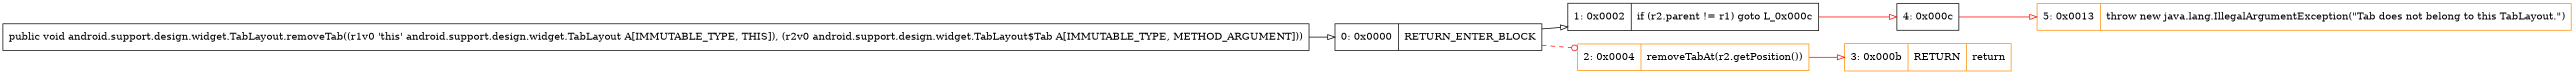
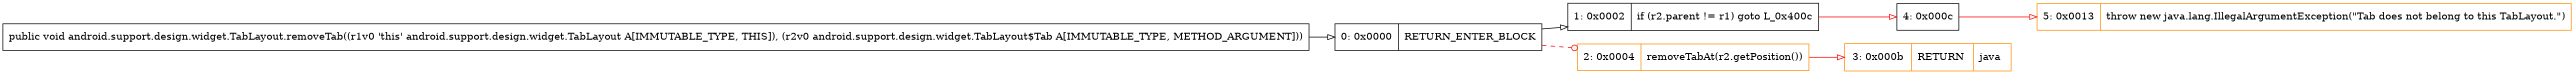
(1725, 17) -> (1725, 17)
(1989, 57) -> (1990, 57)
